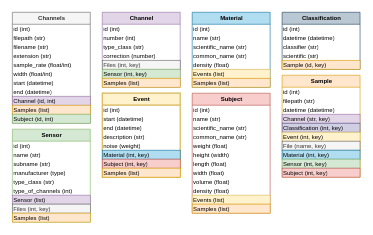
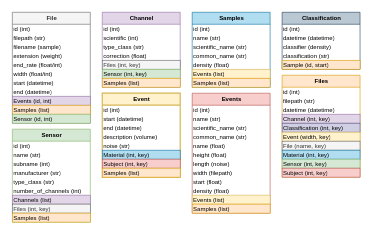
(52, 18) -> (52, 18)
(232, 18) -> (232, 18)
(122, 38) -> (126, 38)
(35, 47) -> (39, 47)
(307, 47) -> (313, 47)
(37, 56) -> (41, 56)
(134, 56) -> (131, 56)
(307, 56) -> (313, 56)
(49, 65) -> (45, 65)
(306, 65) -> (310, 65)
(322, 81) -> (322, 81)
(232, 99) -> (232, 99)
(37, 101) -> (36, 101)
(38, 119) -> (36, 119)
(311, 119) -> (310, 119)
(130, 137) -> (134, 137)
(307, 137) -> (311, 137)
(125, 146) -> (120, 146)
(215, 146) -> (212, 146)
(215, 155) -> (215, 155)
(35, 164) -> (34, 164)
(215, 164) -> (215, 164)
(45, 173) -> (43, 173)
(213, 173) -> (217, 173)
(215, 182) -> (214, 182)
(48, 191) -> (51, 191)
(33, 200) -> (36, 200)
